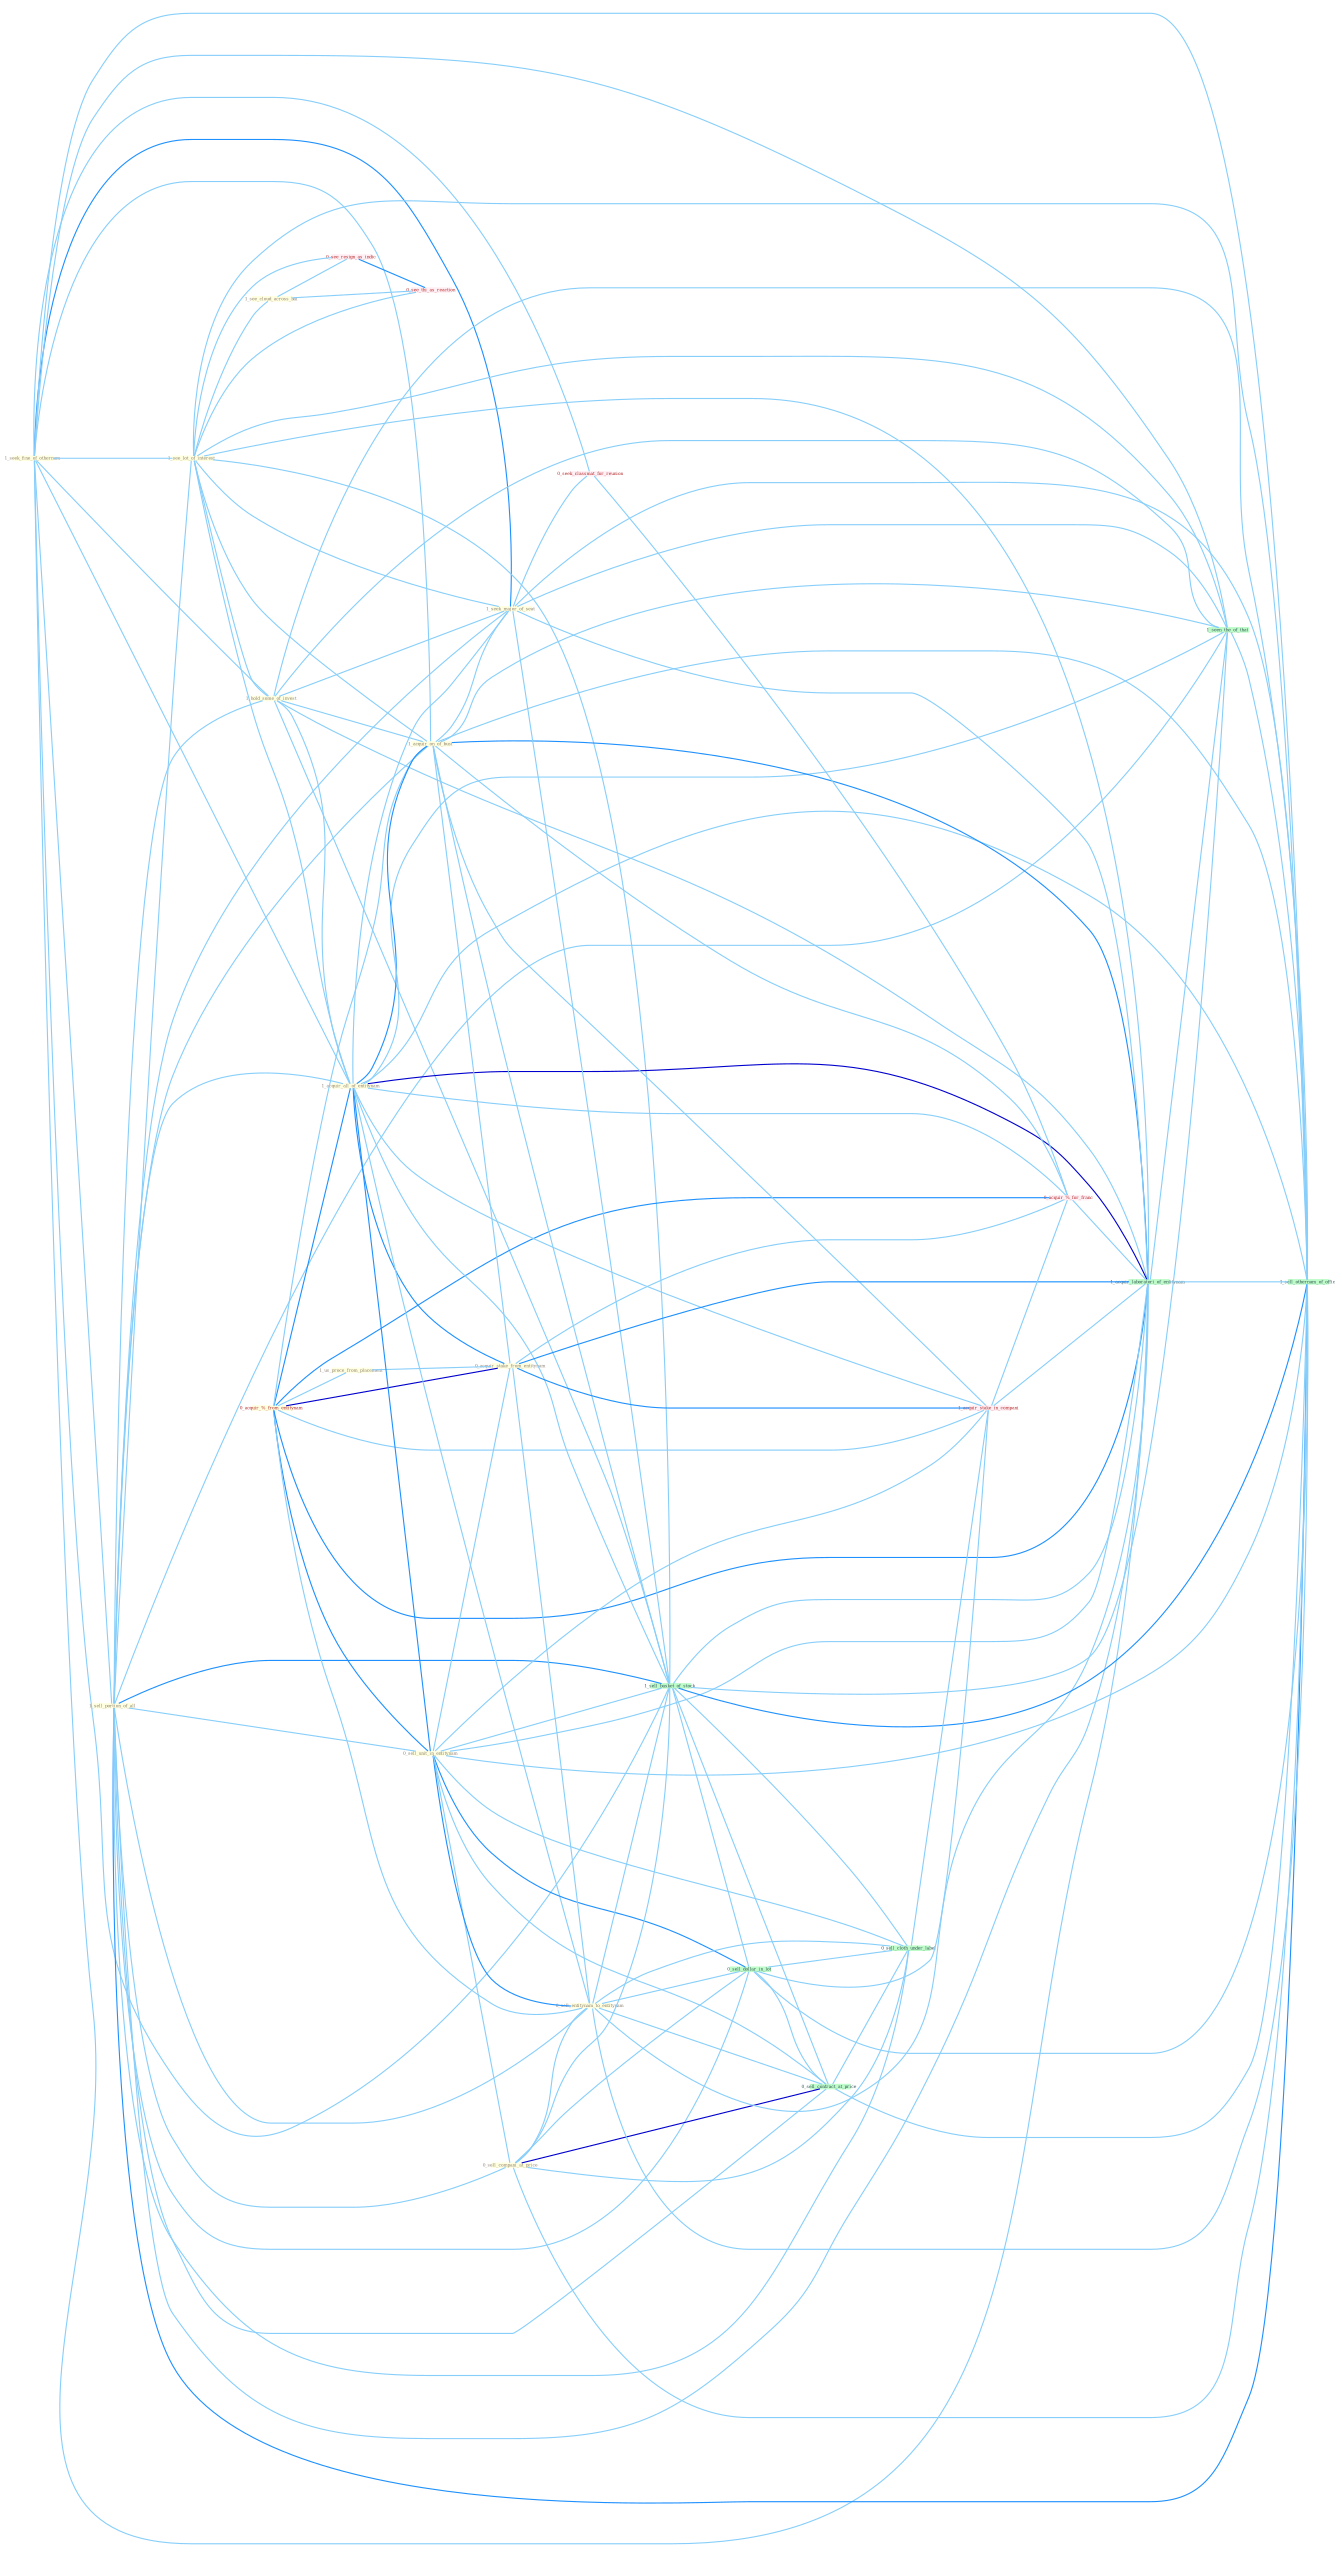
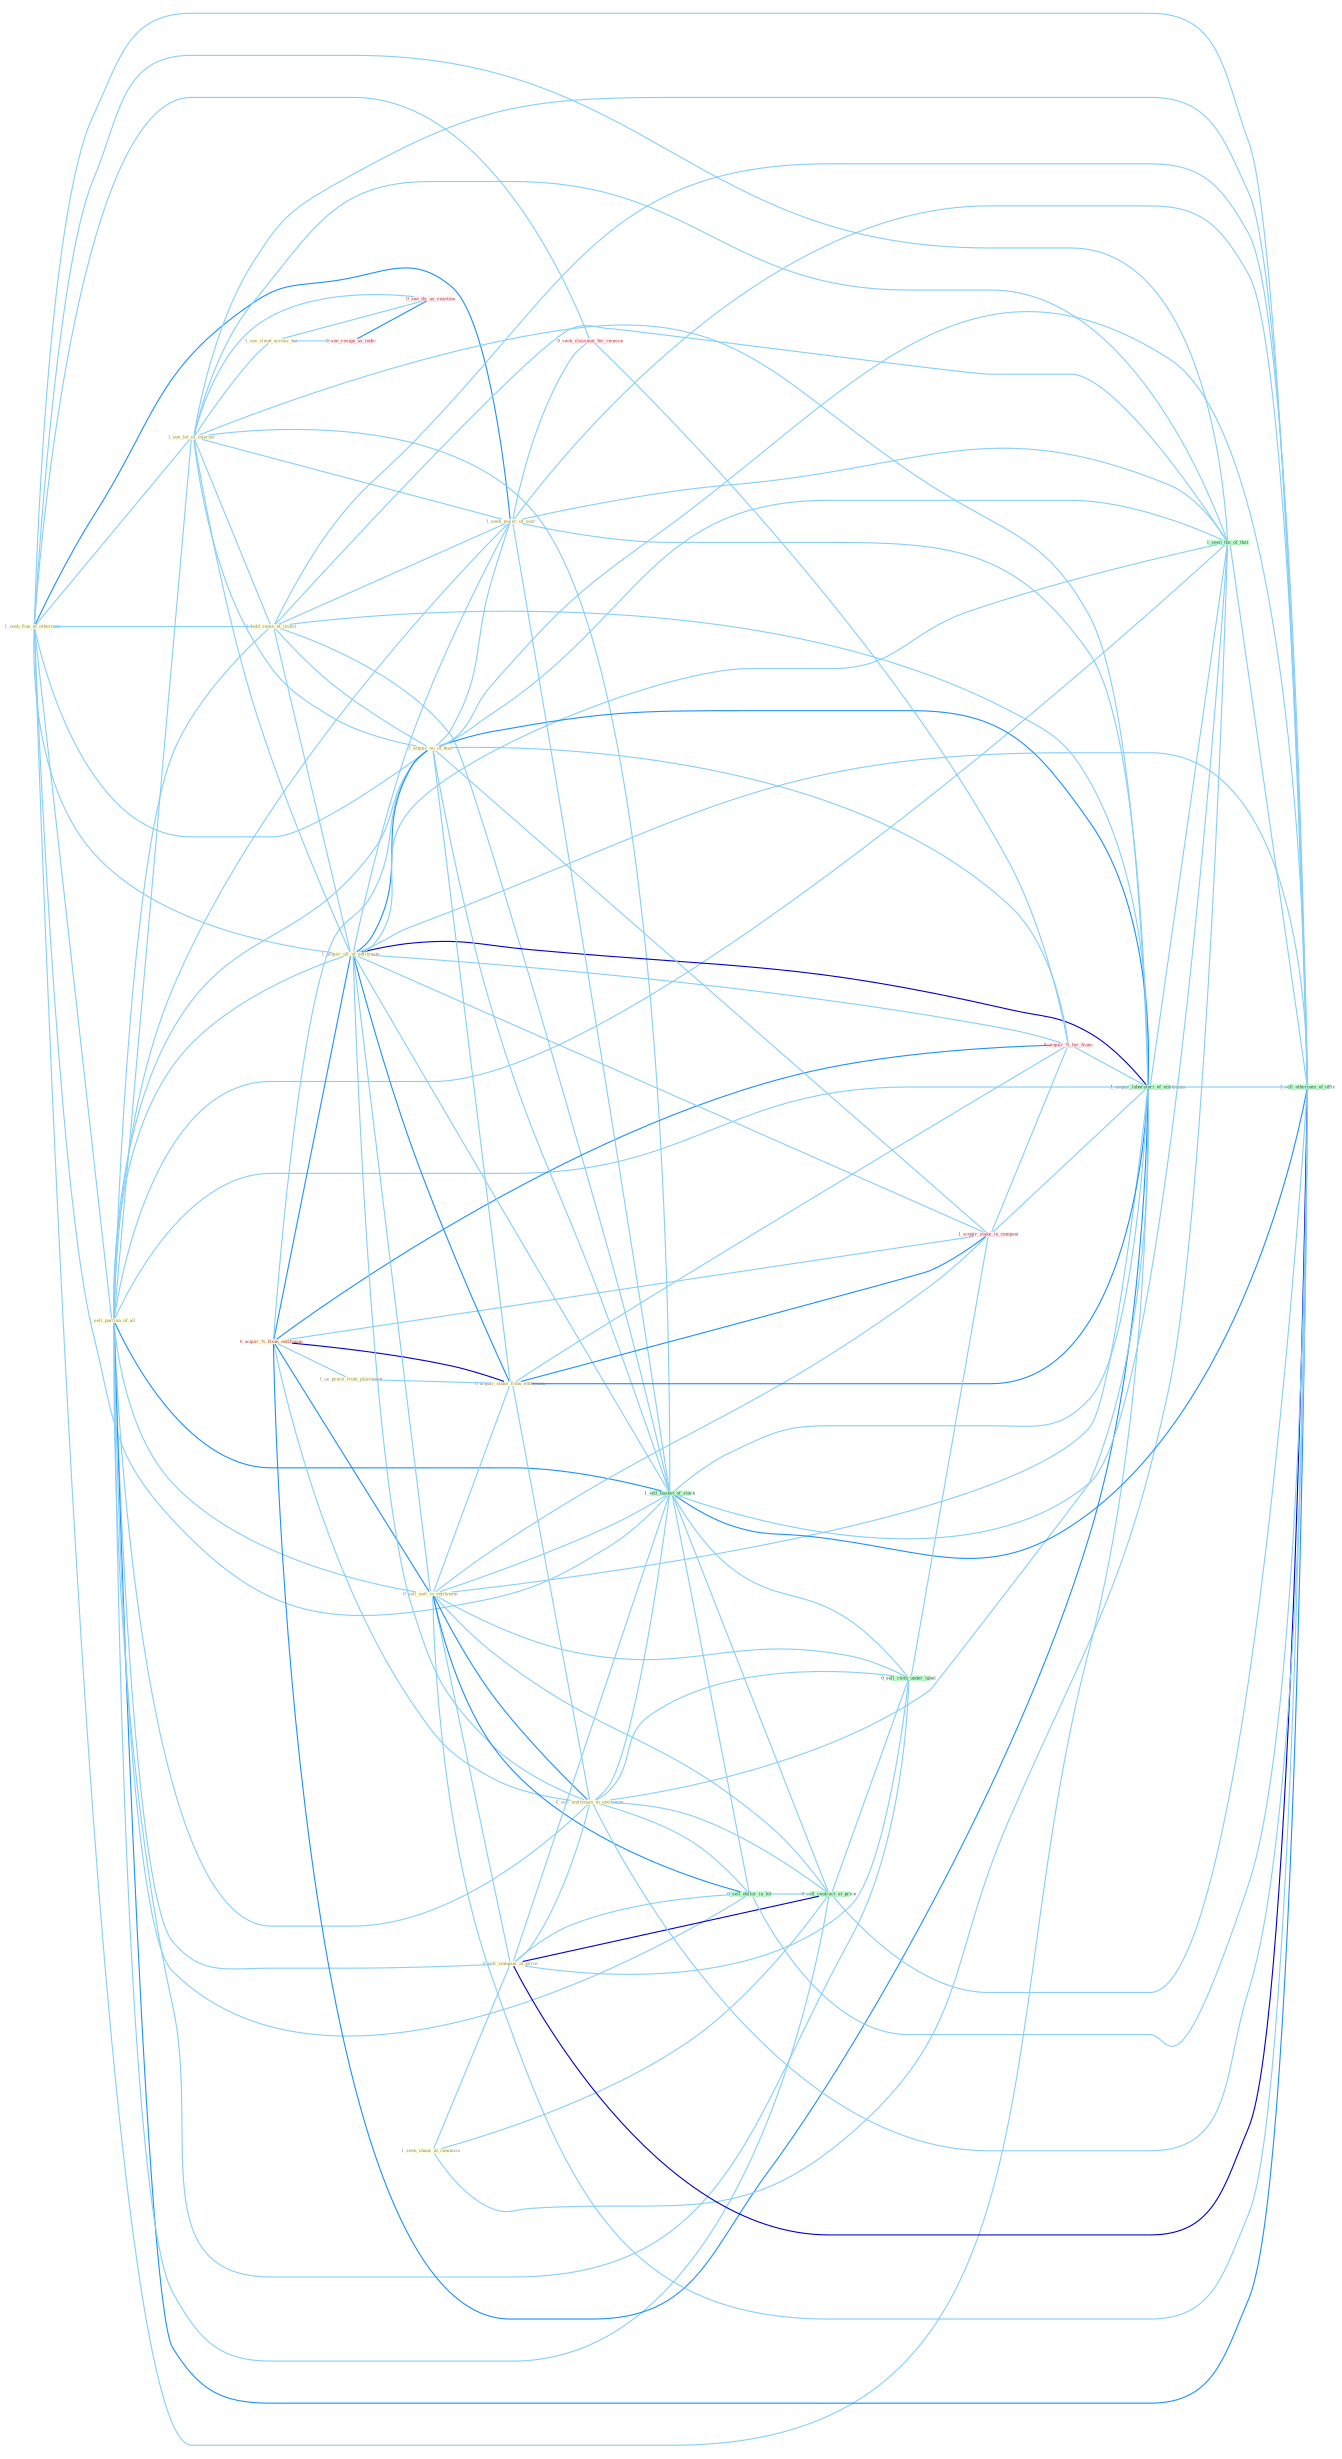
(225, 326) -> none
(392, 1420) -> (392, 1274)
(958, 1776) -> none
(830, 1959) -> none
none -> (432, 2151)
(1242, 2254) -> (1262, 2065)
